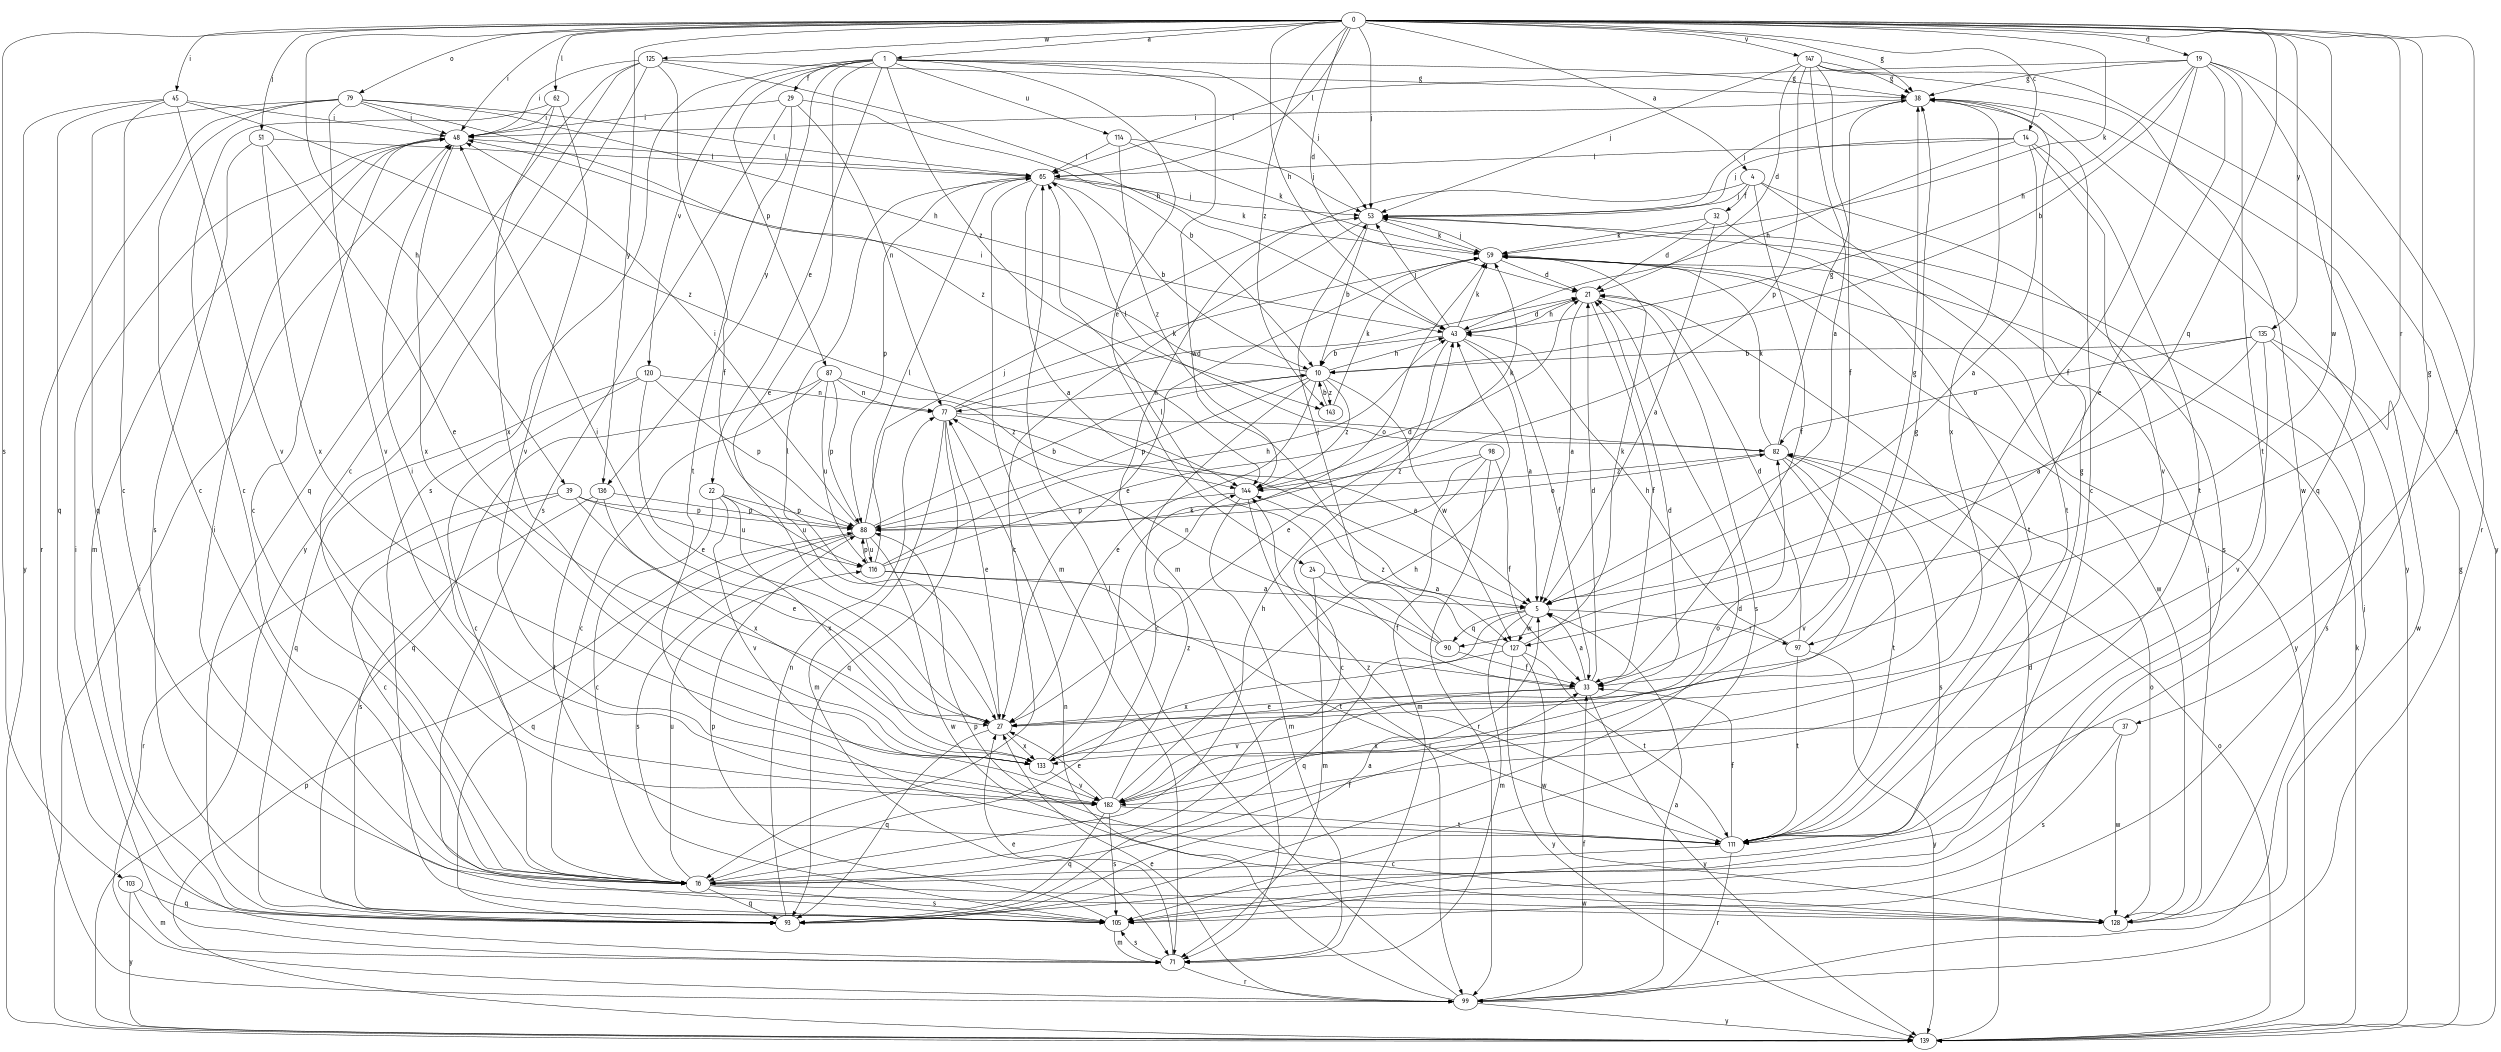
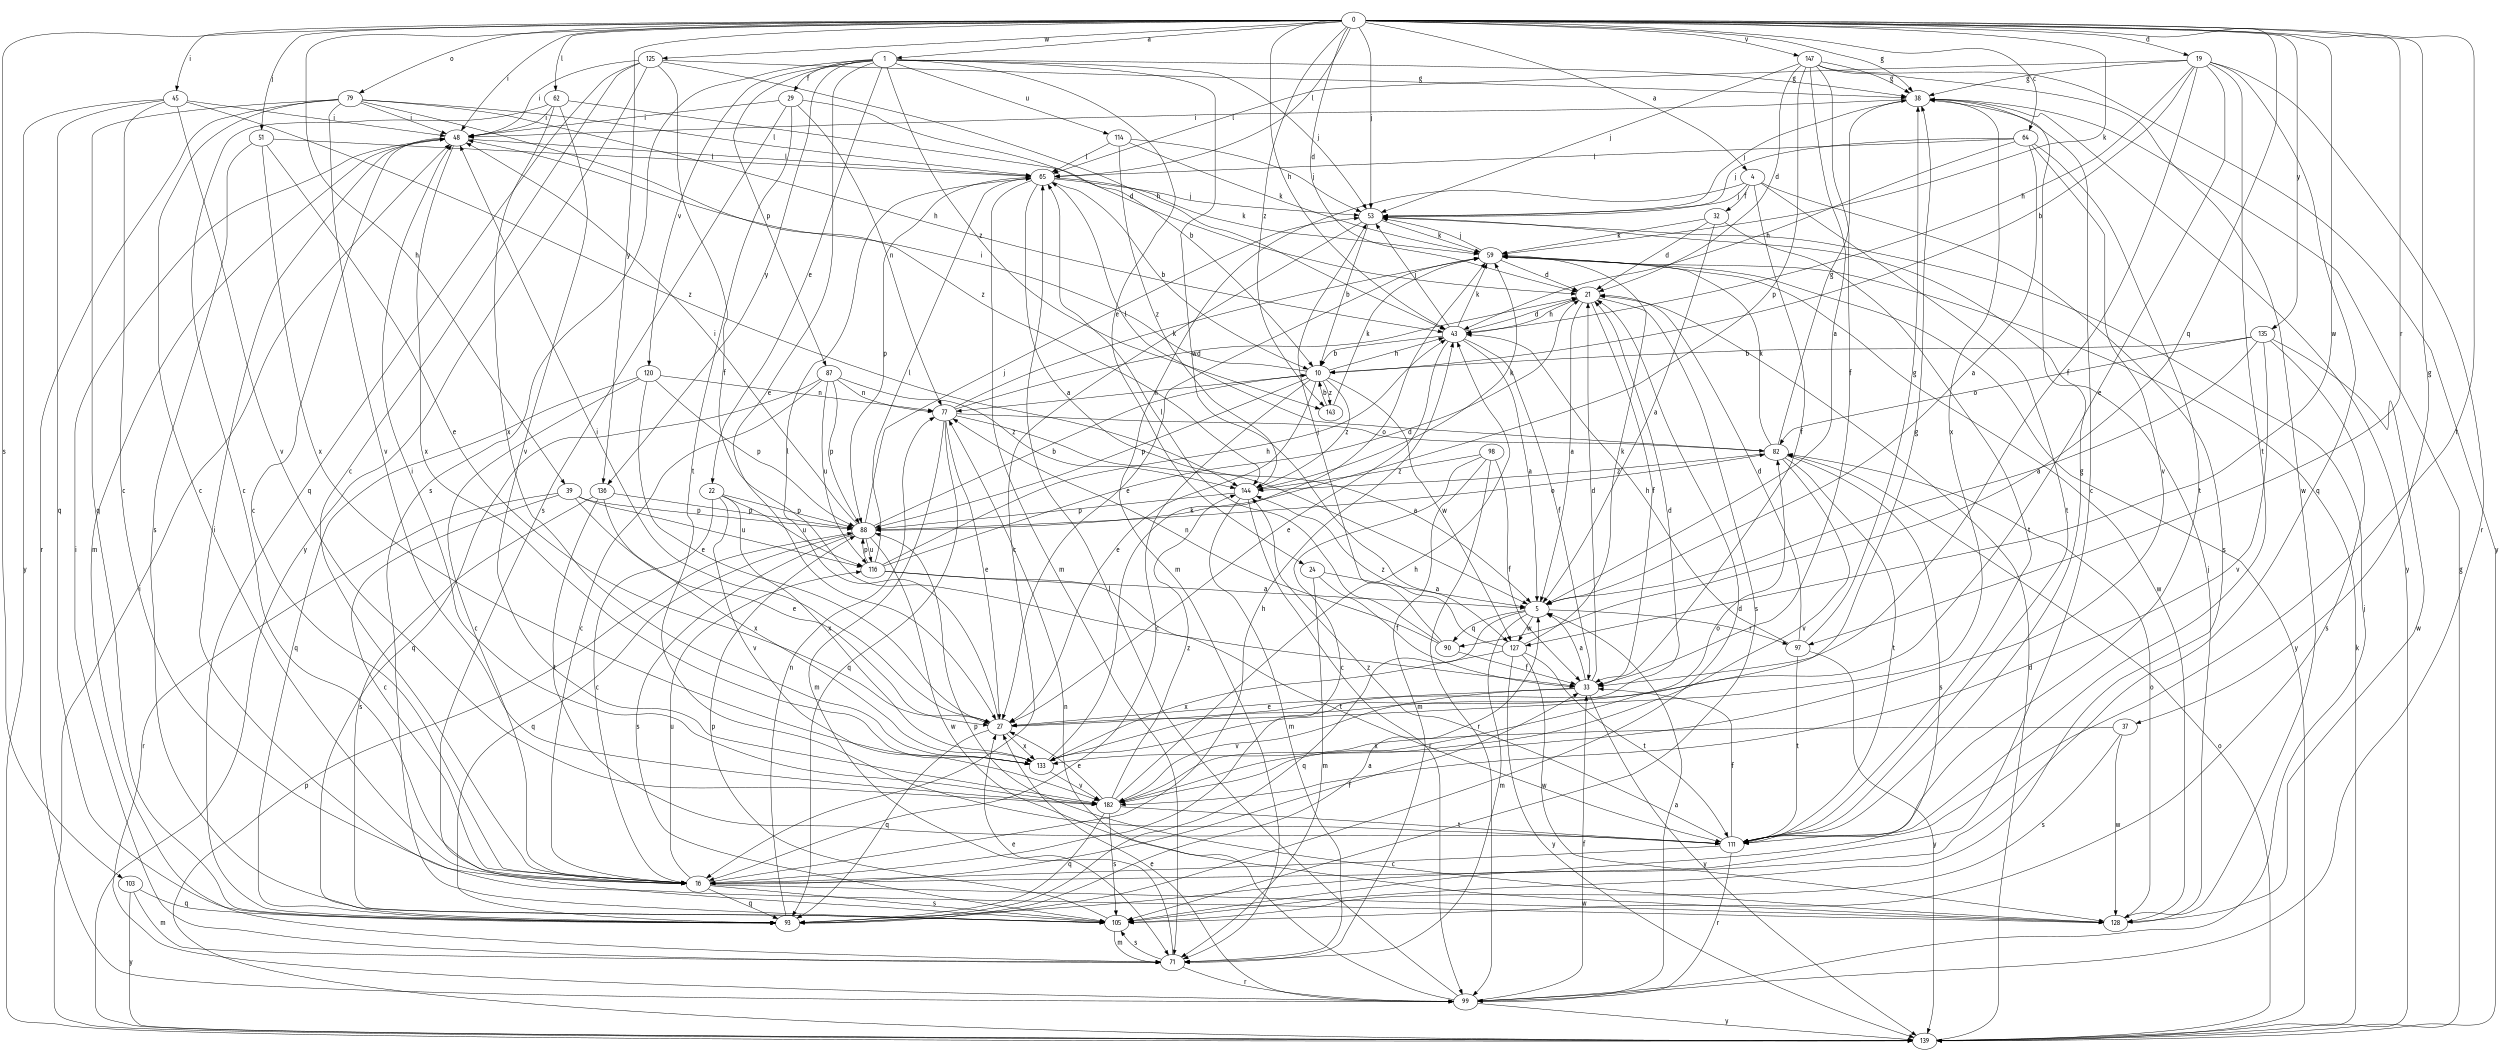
(2026, 138) -> (2026, 138)
none -> (1026, 164)
